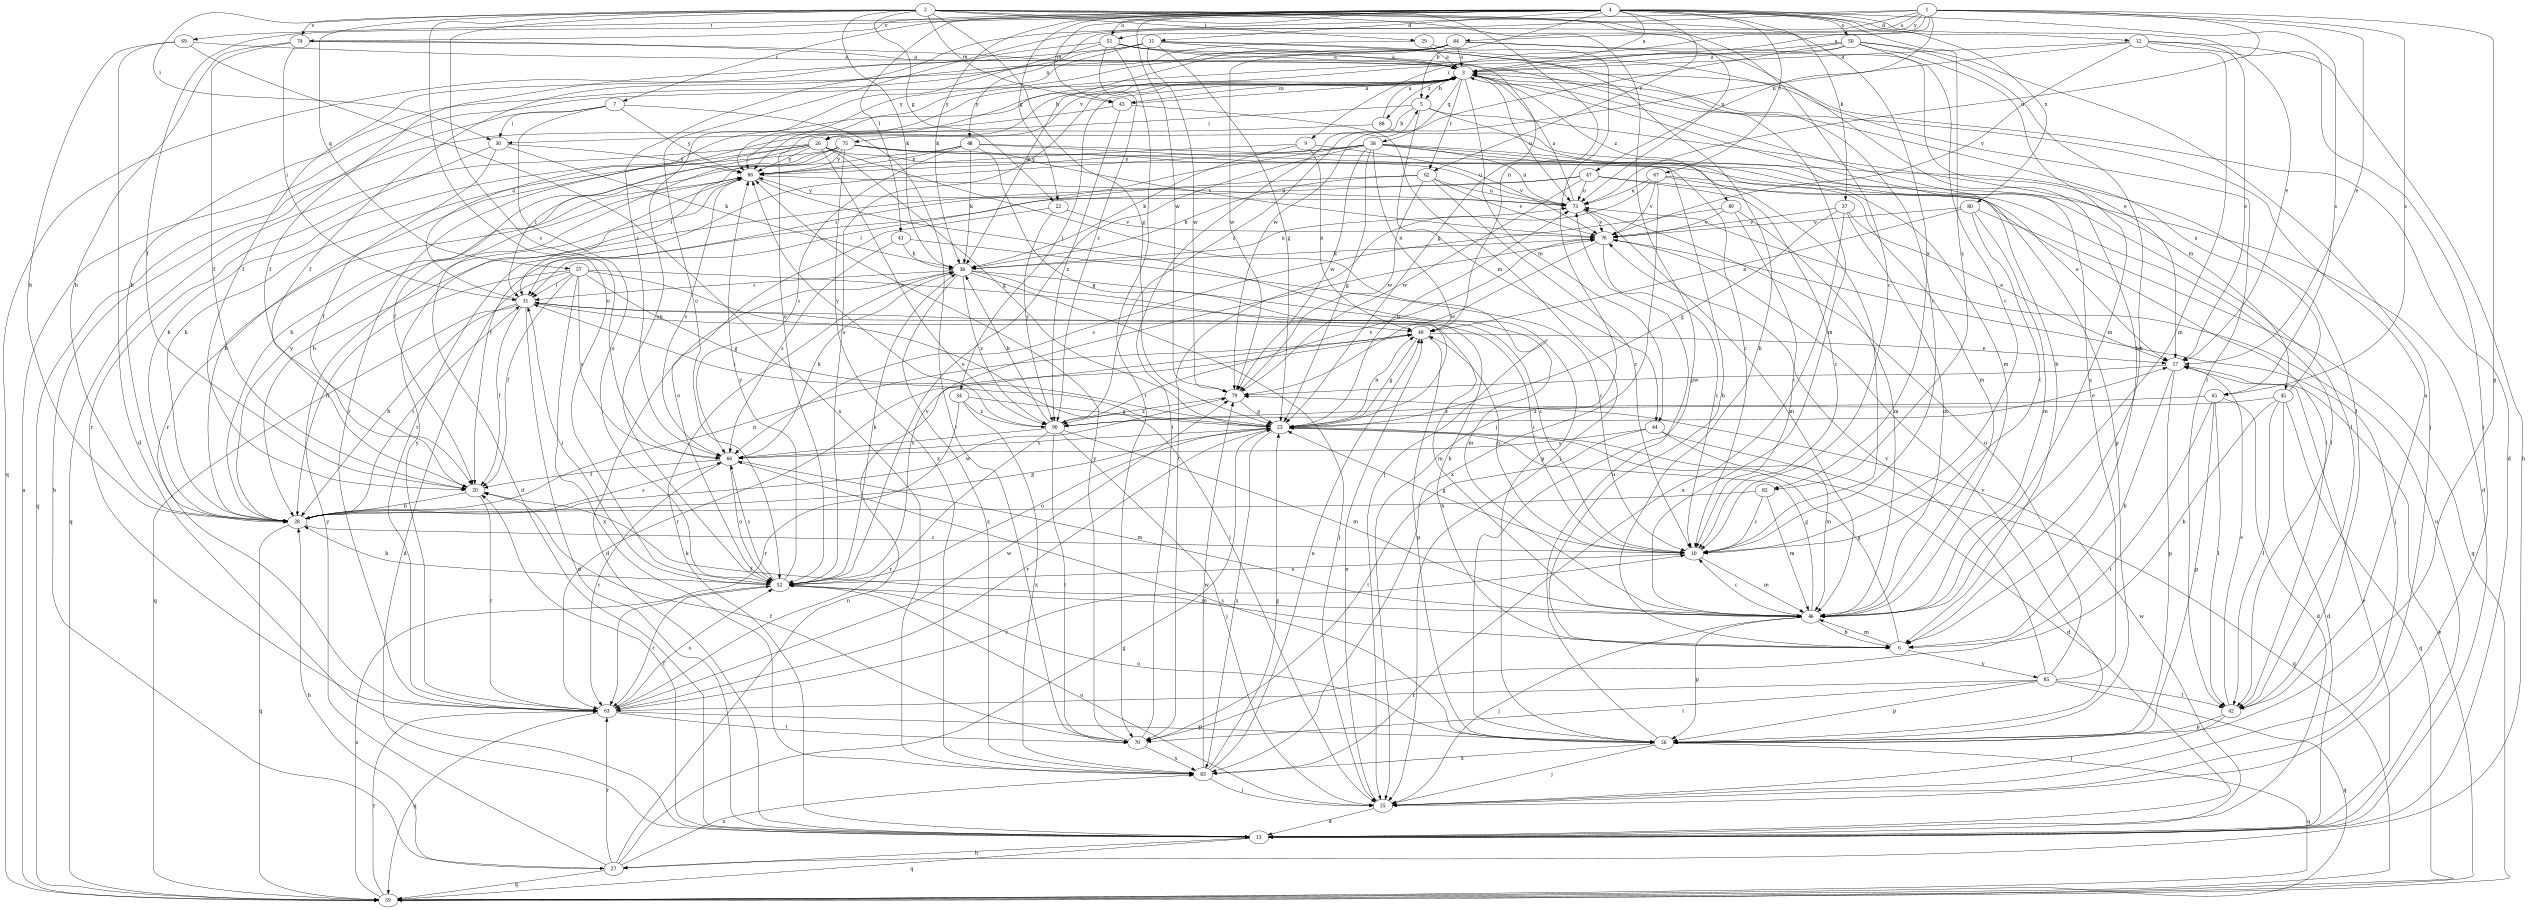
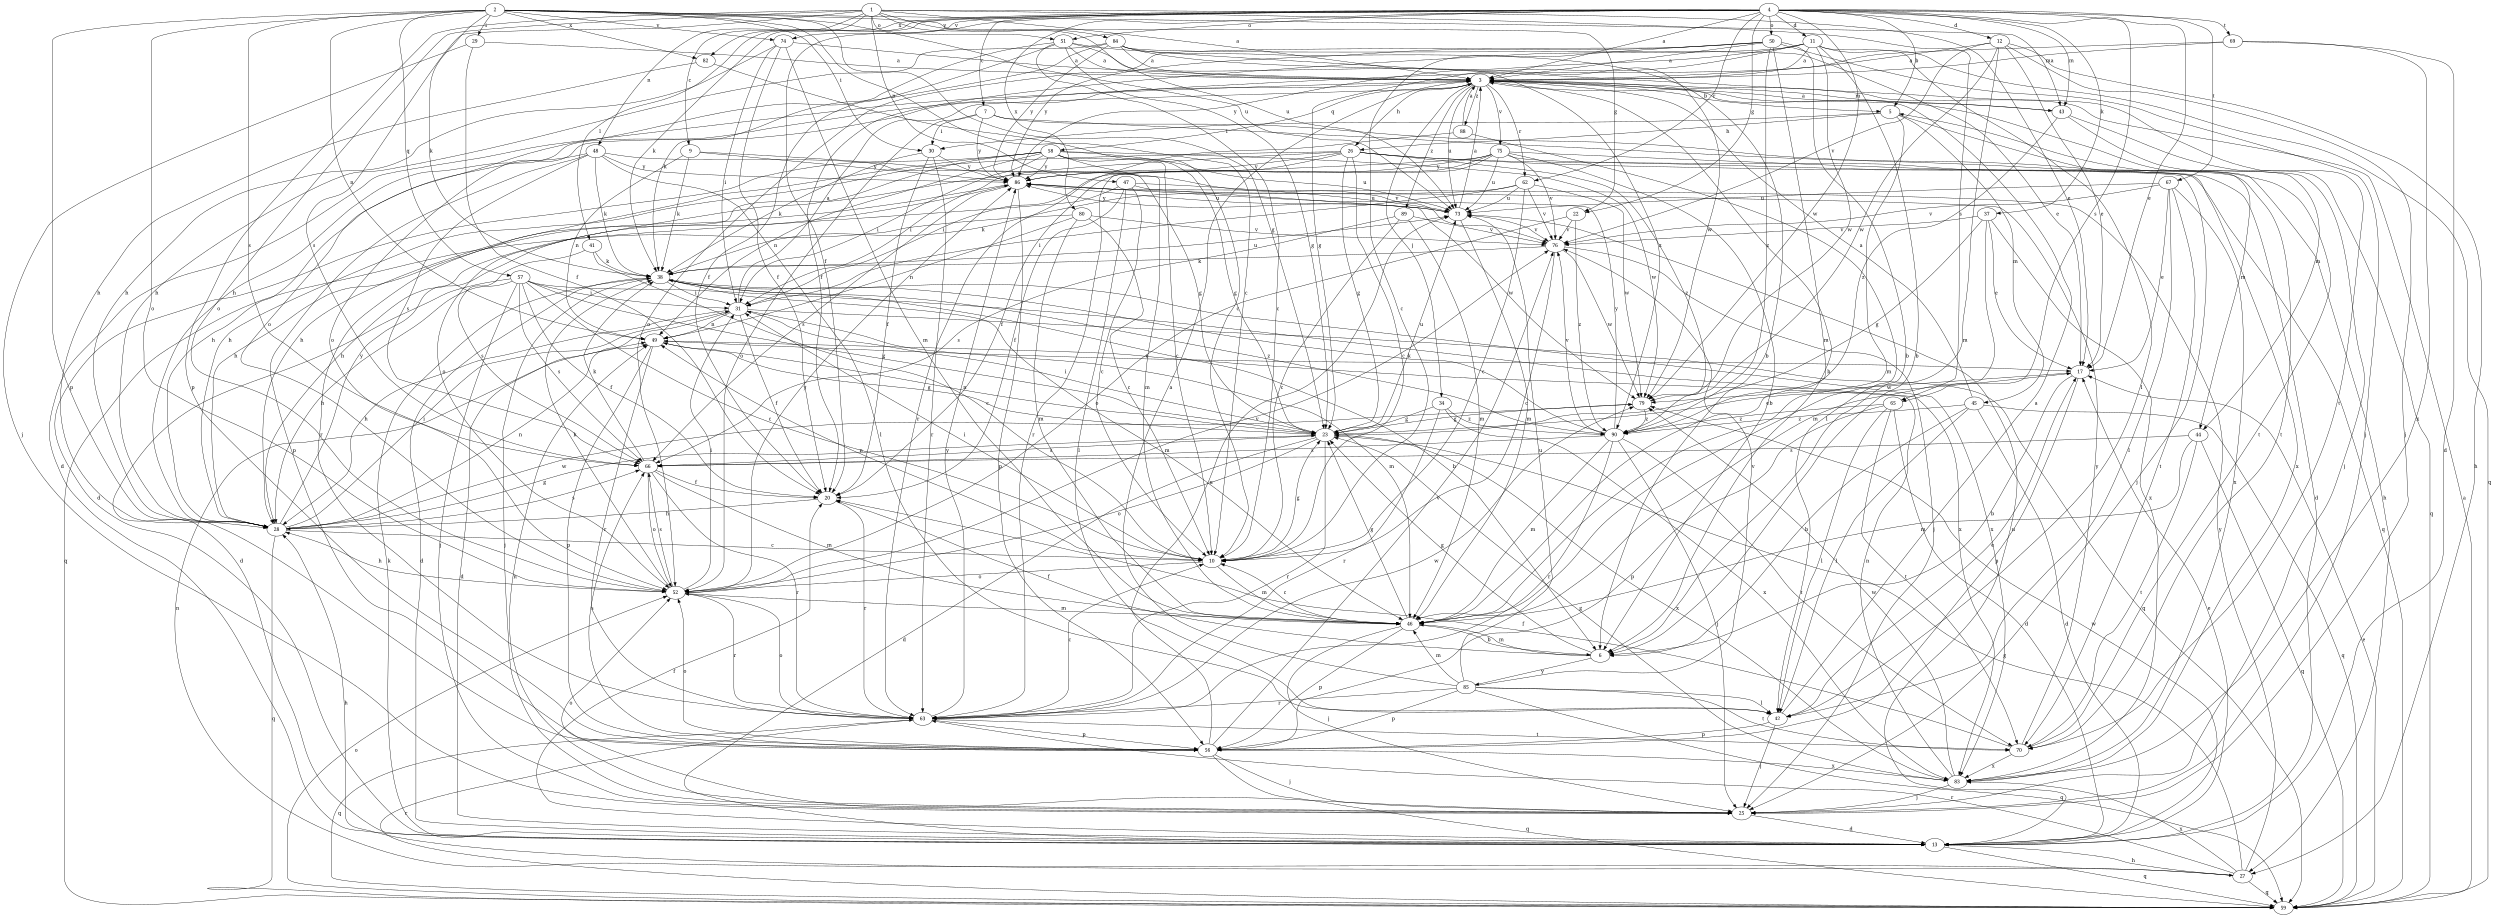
(1787, 552) -> (1435, 661)
